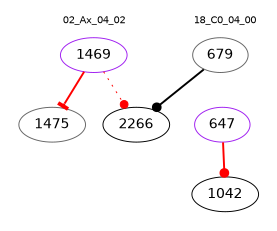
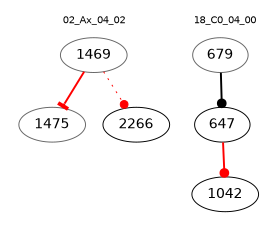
(94, 55) -> (94, 55)
(191, 80) -> (221, 86)
(222, 125) -> (222, 125)
